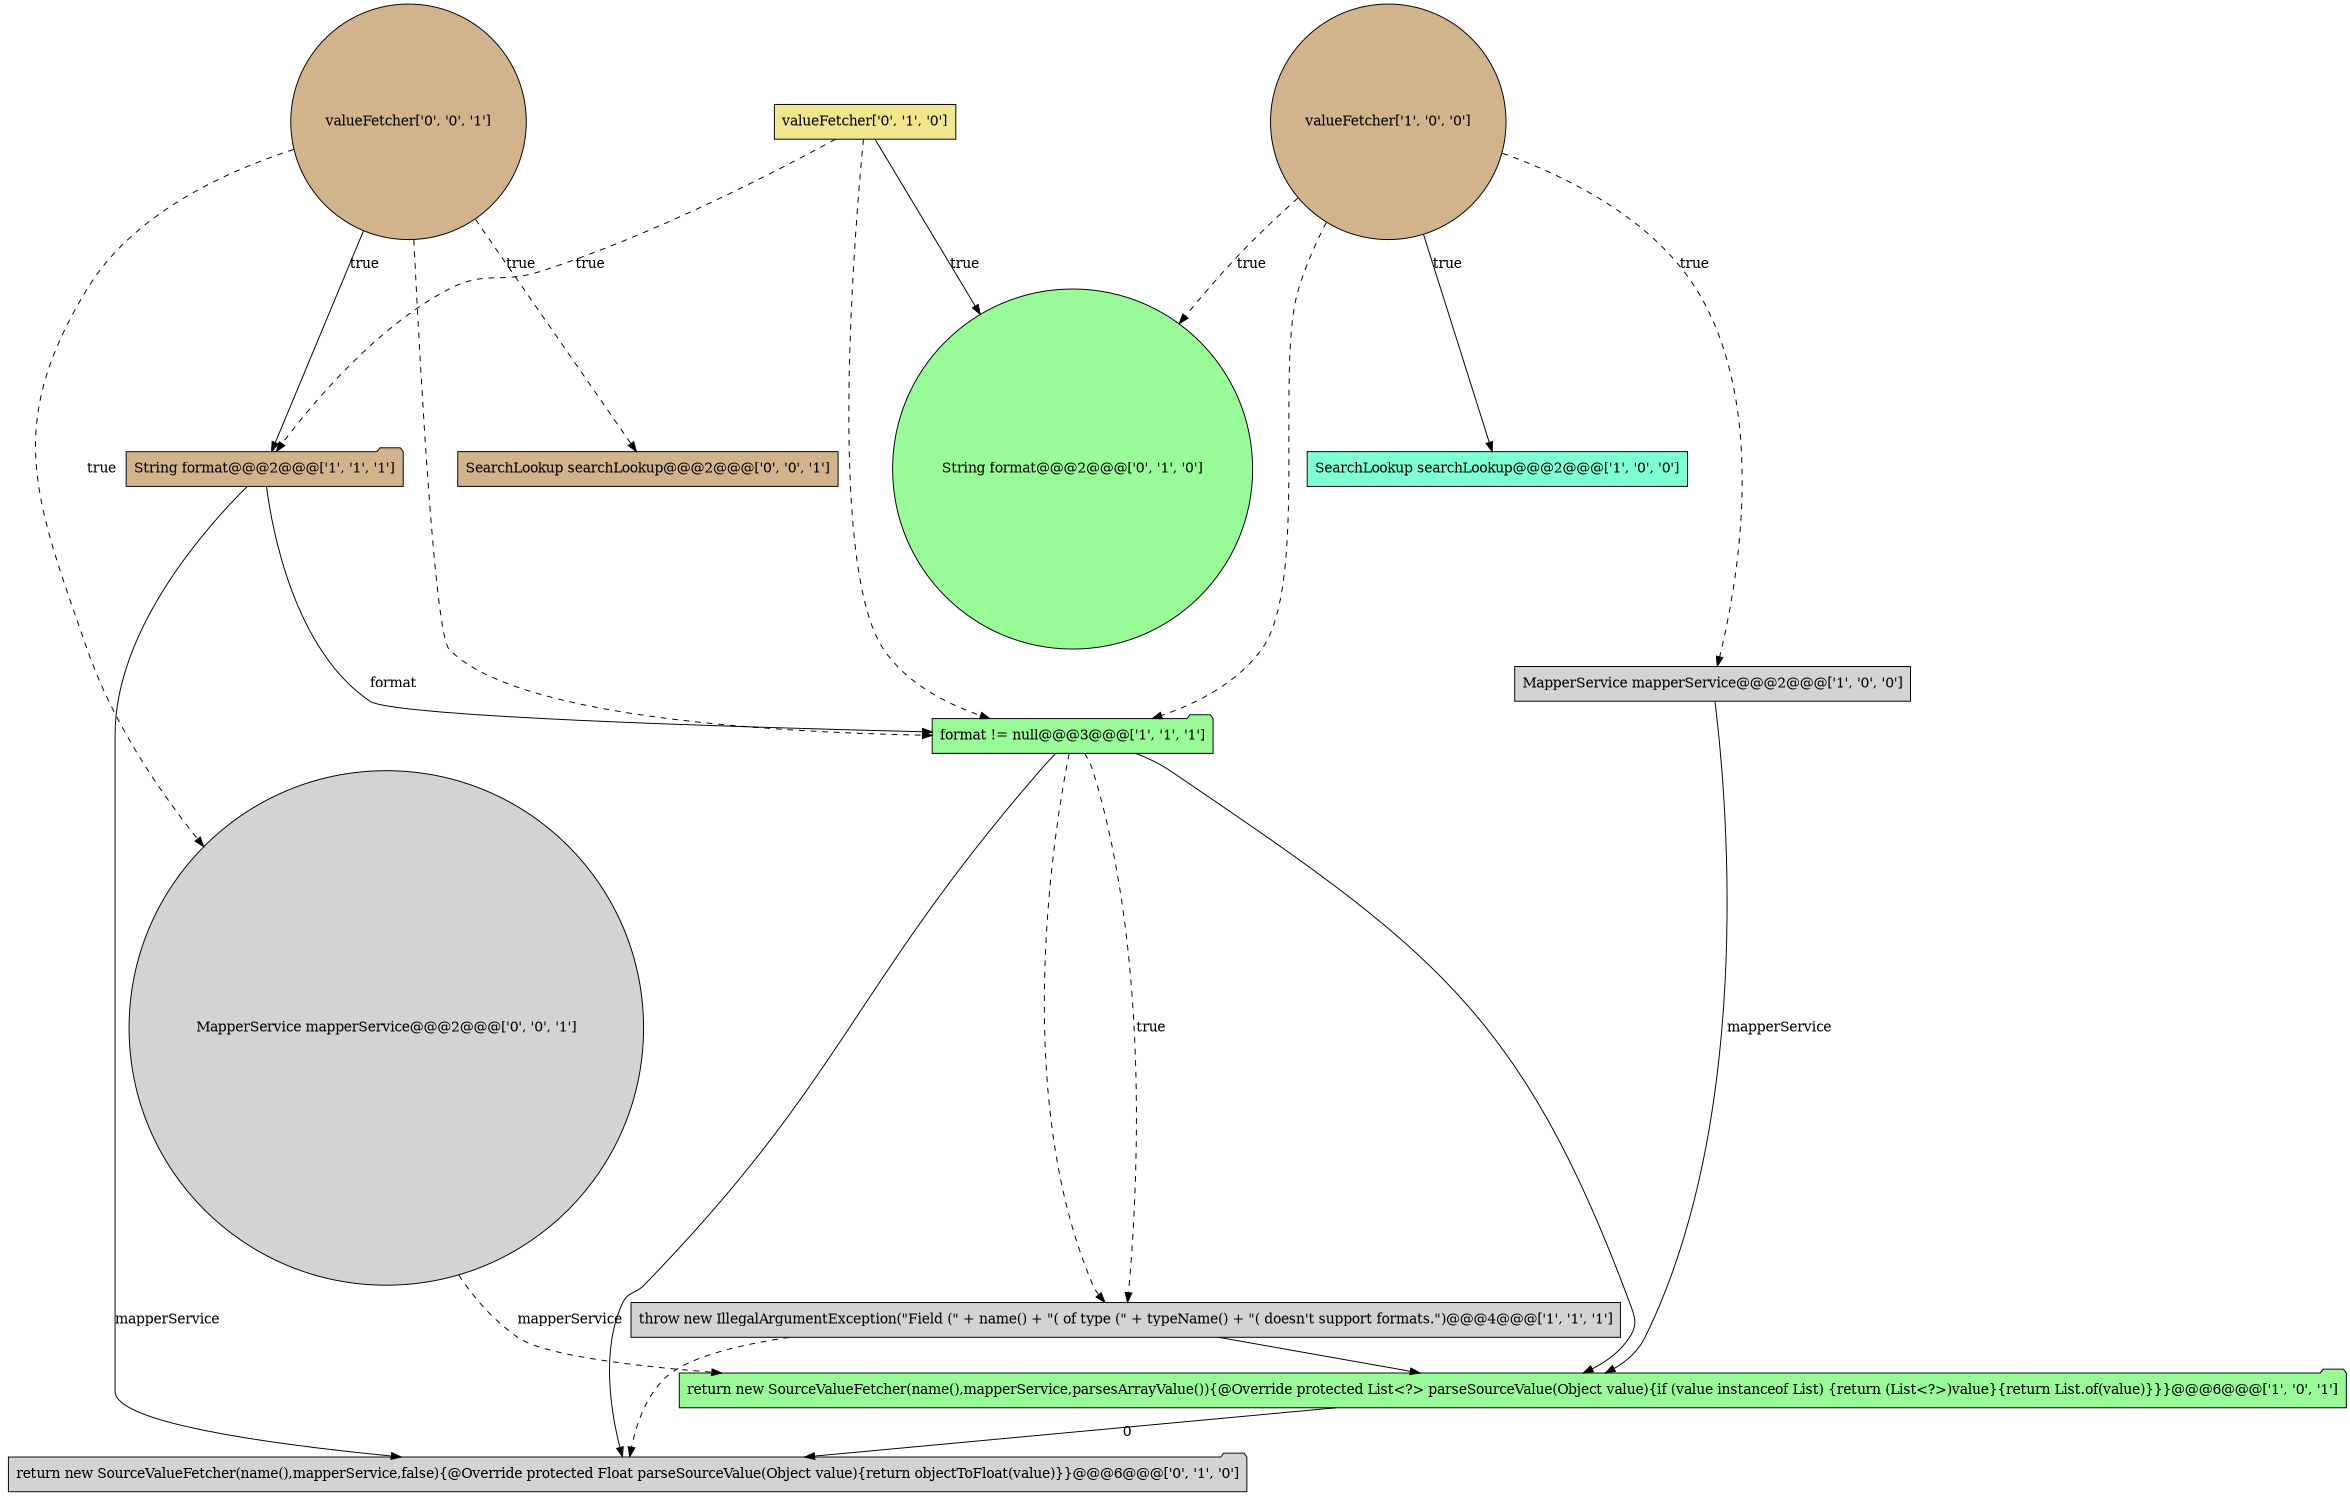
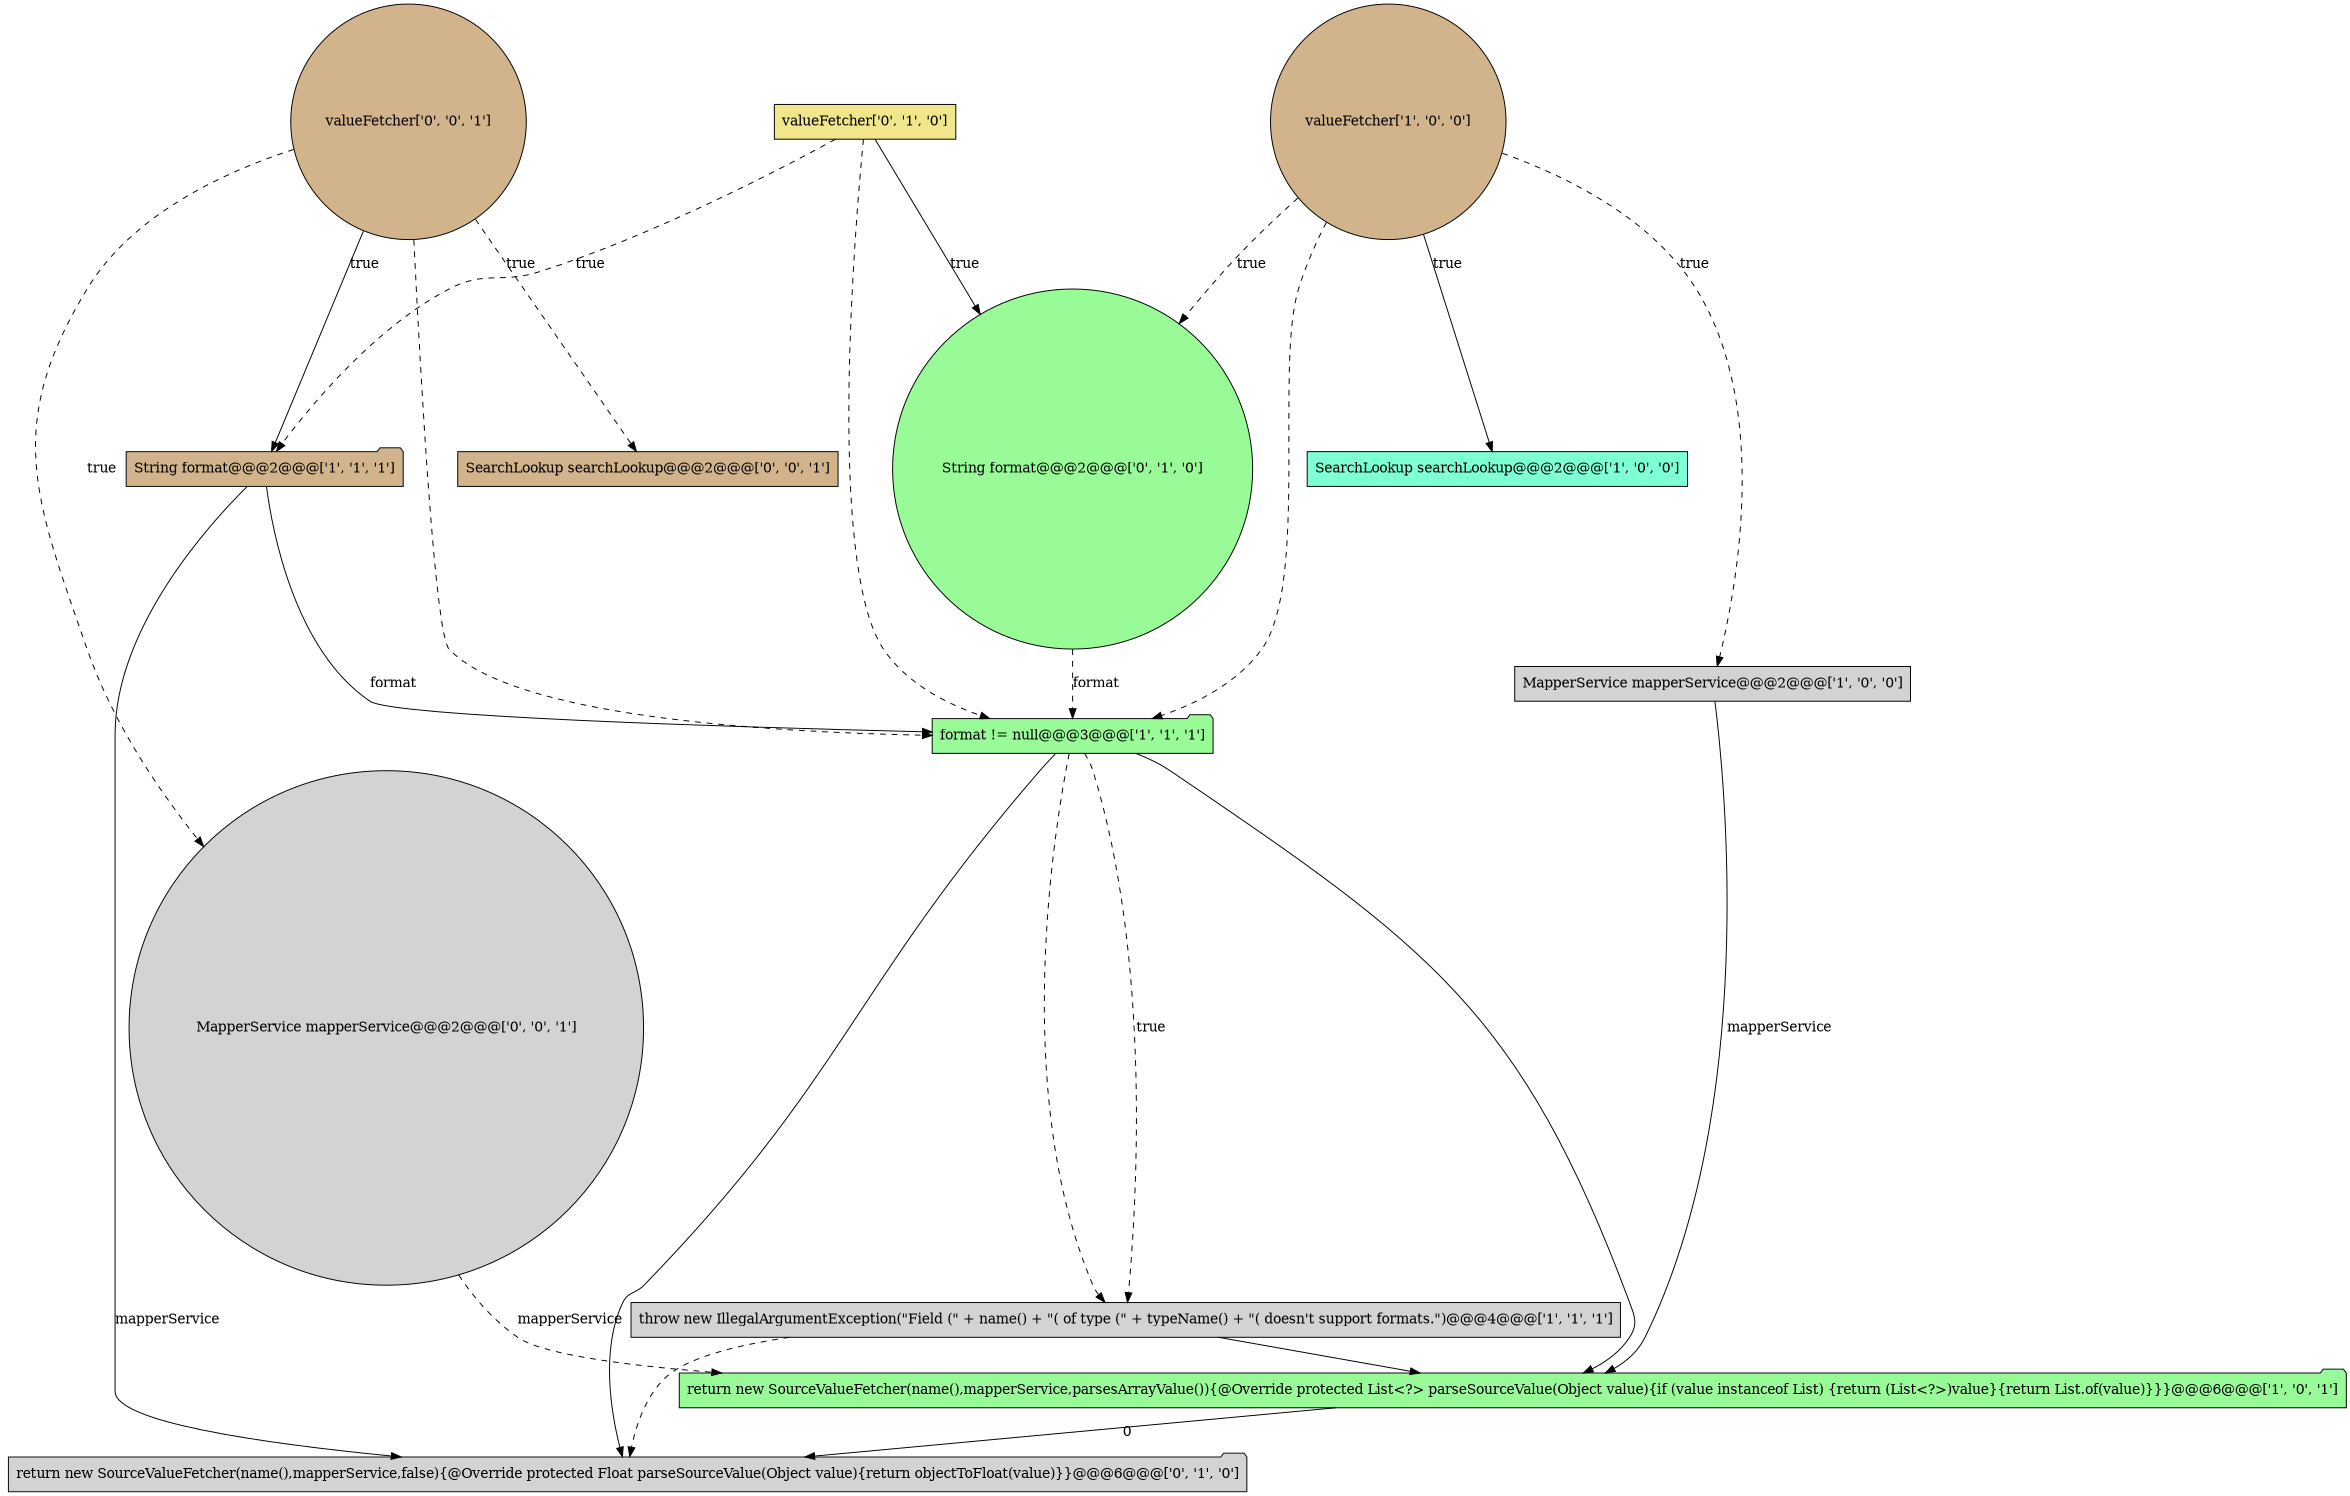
none -> (1073, 679)
